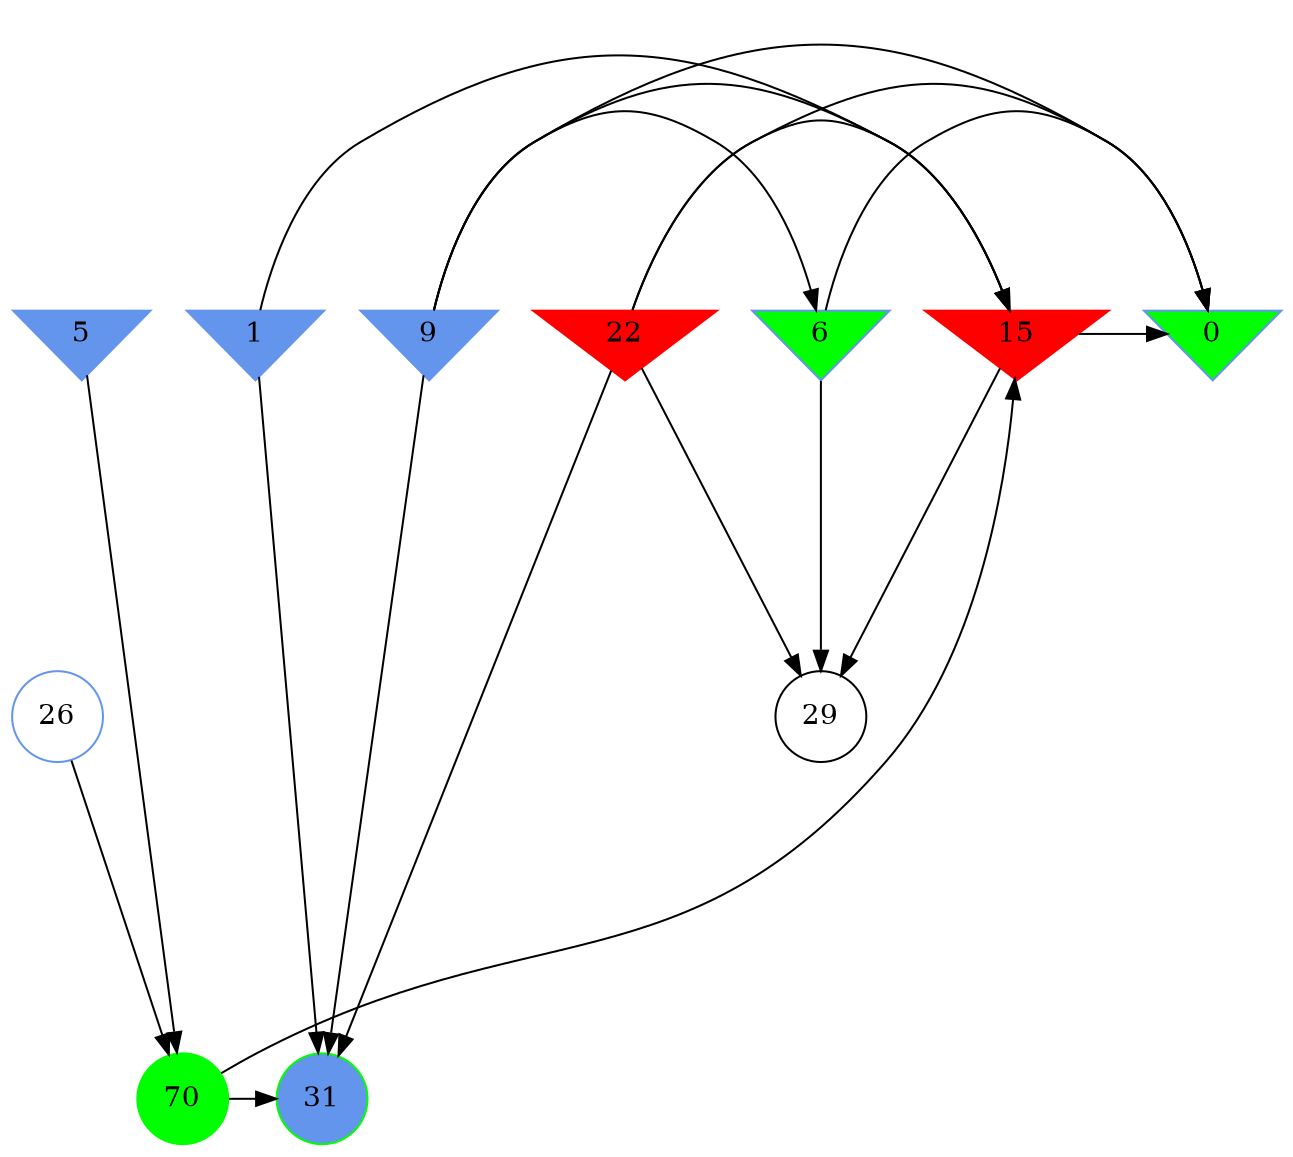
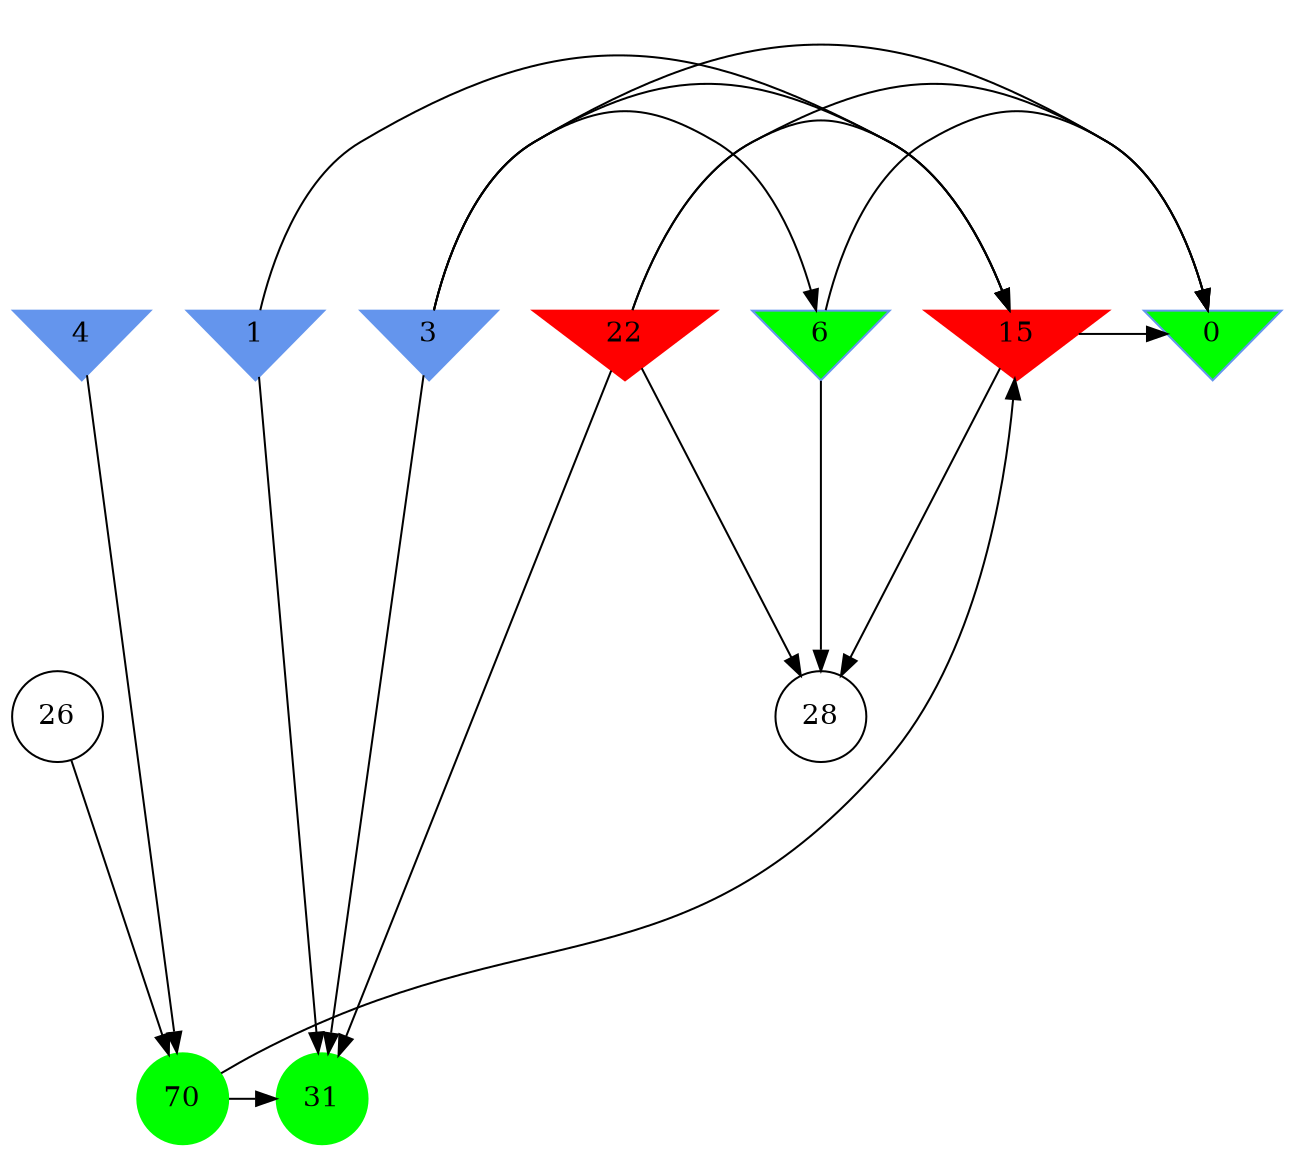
(82, 334) -> (82, 334)
(429, 334) -> (429, 334)
(58, 717) -> (58, 717)
(821, 717) -> (821, 717)
(322, 1099) -> (322, 1099)
